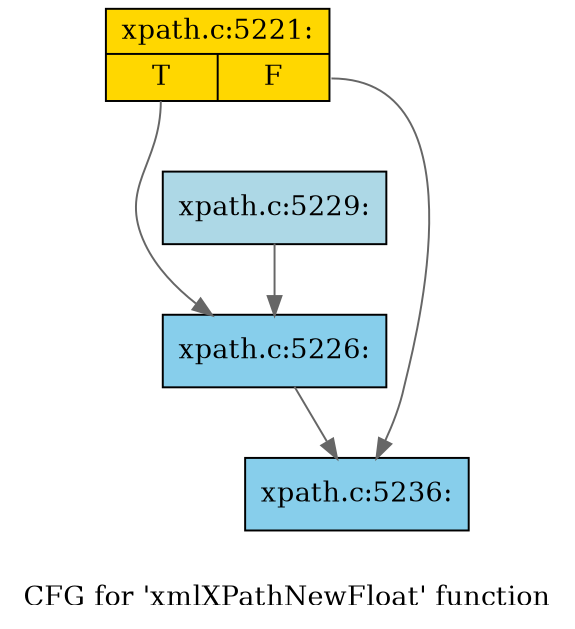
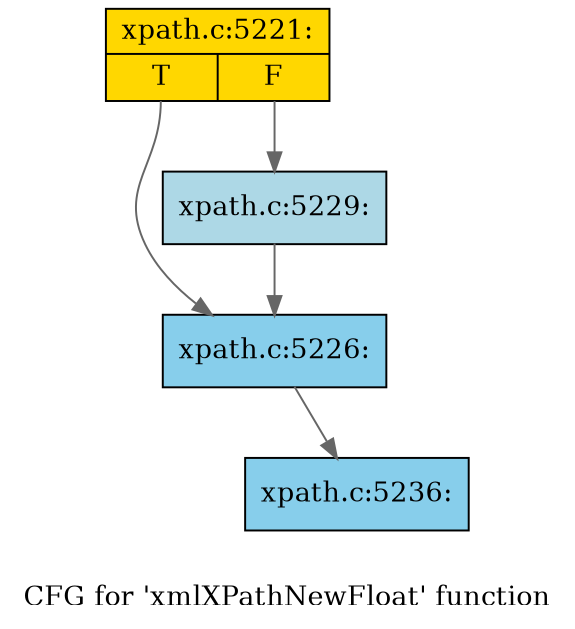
(428, 236) -> (275, 127)
